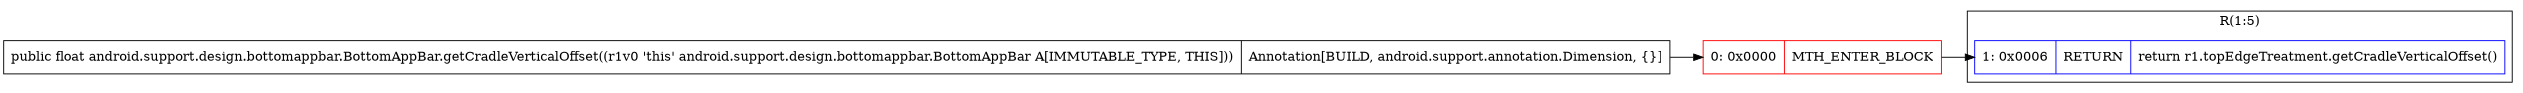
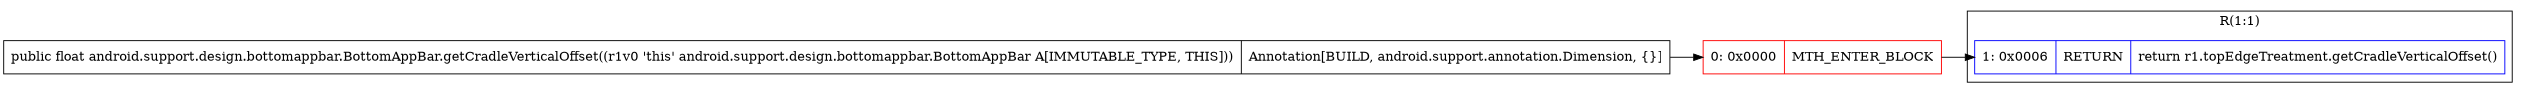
(2240, 22) -> (2240, 22)
